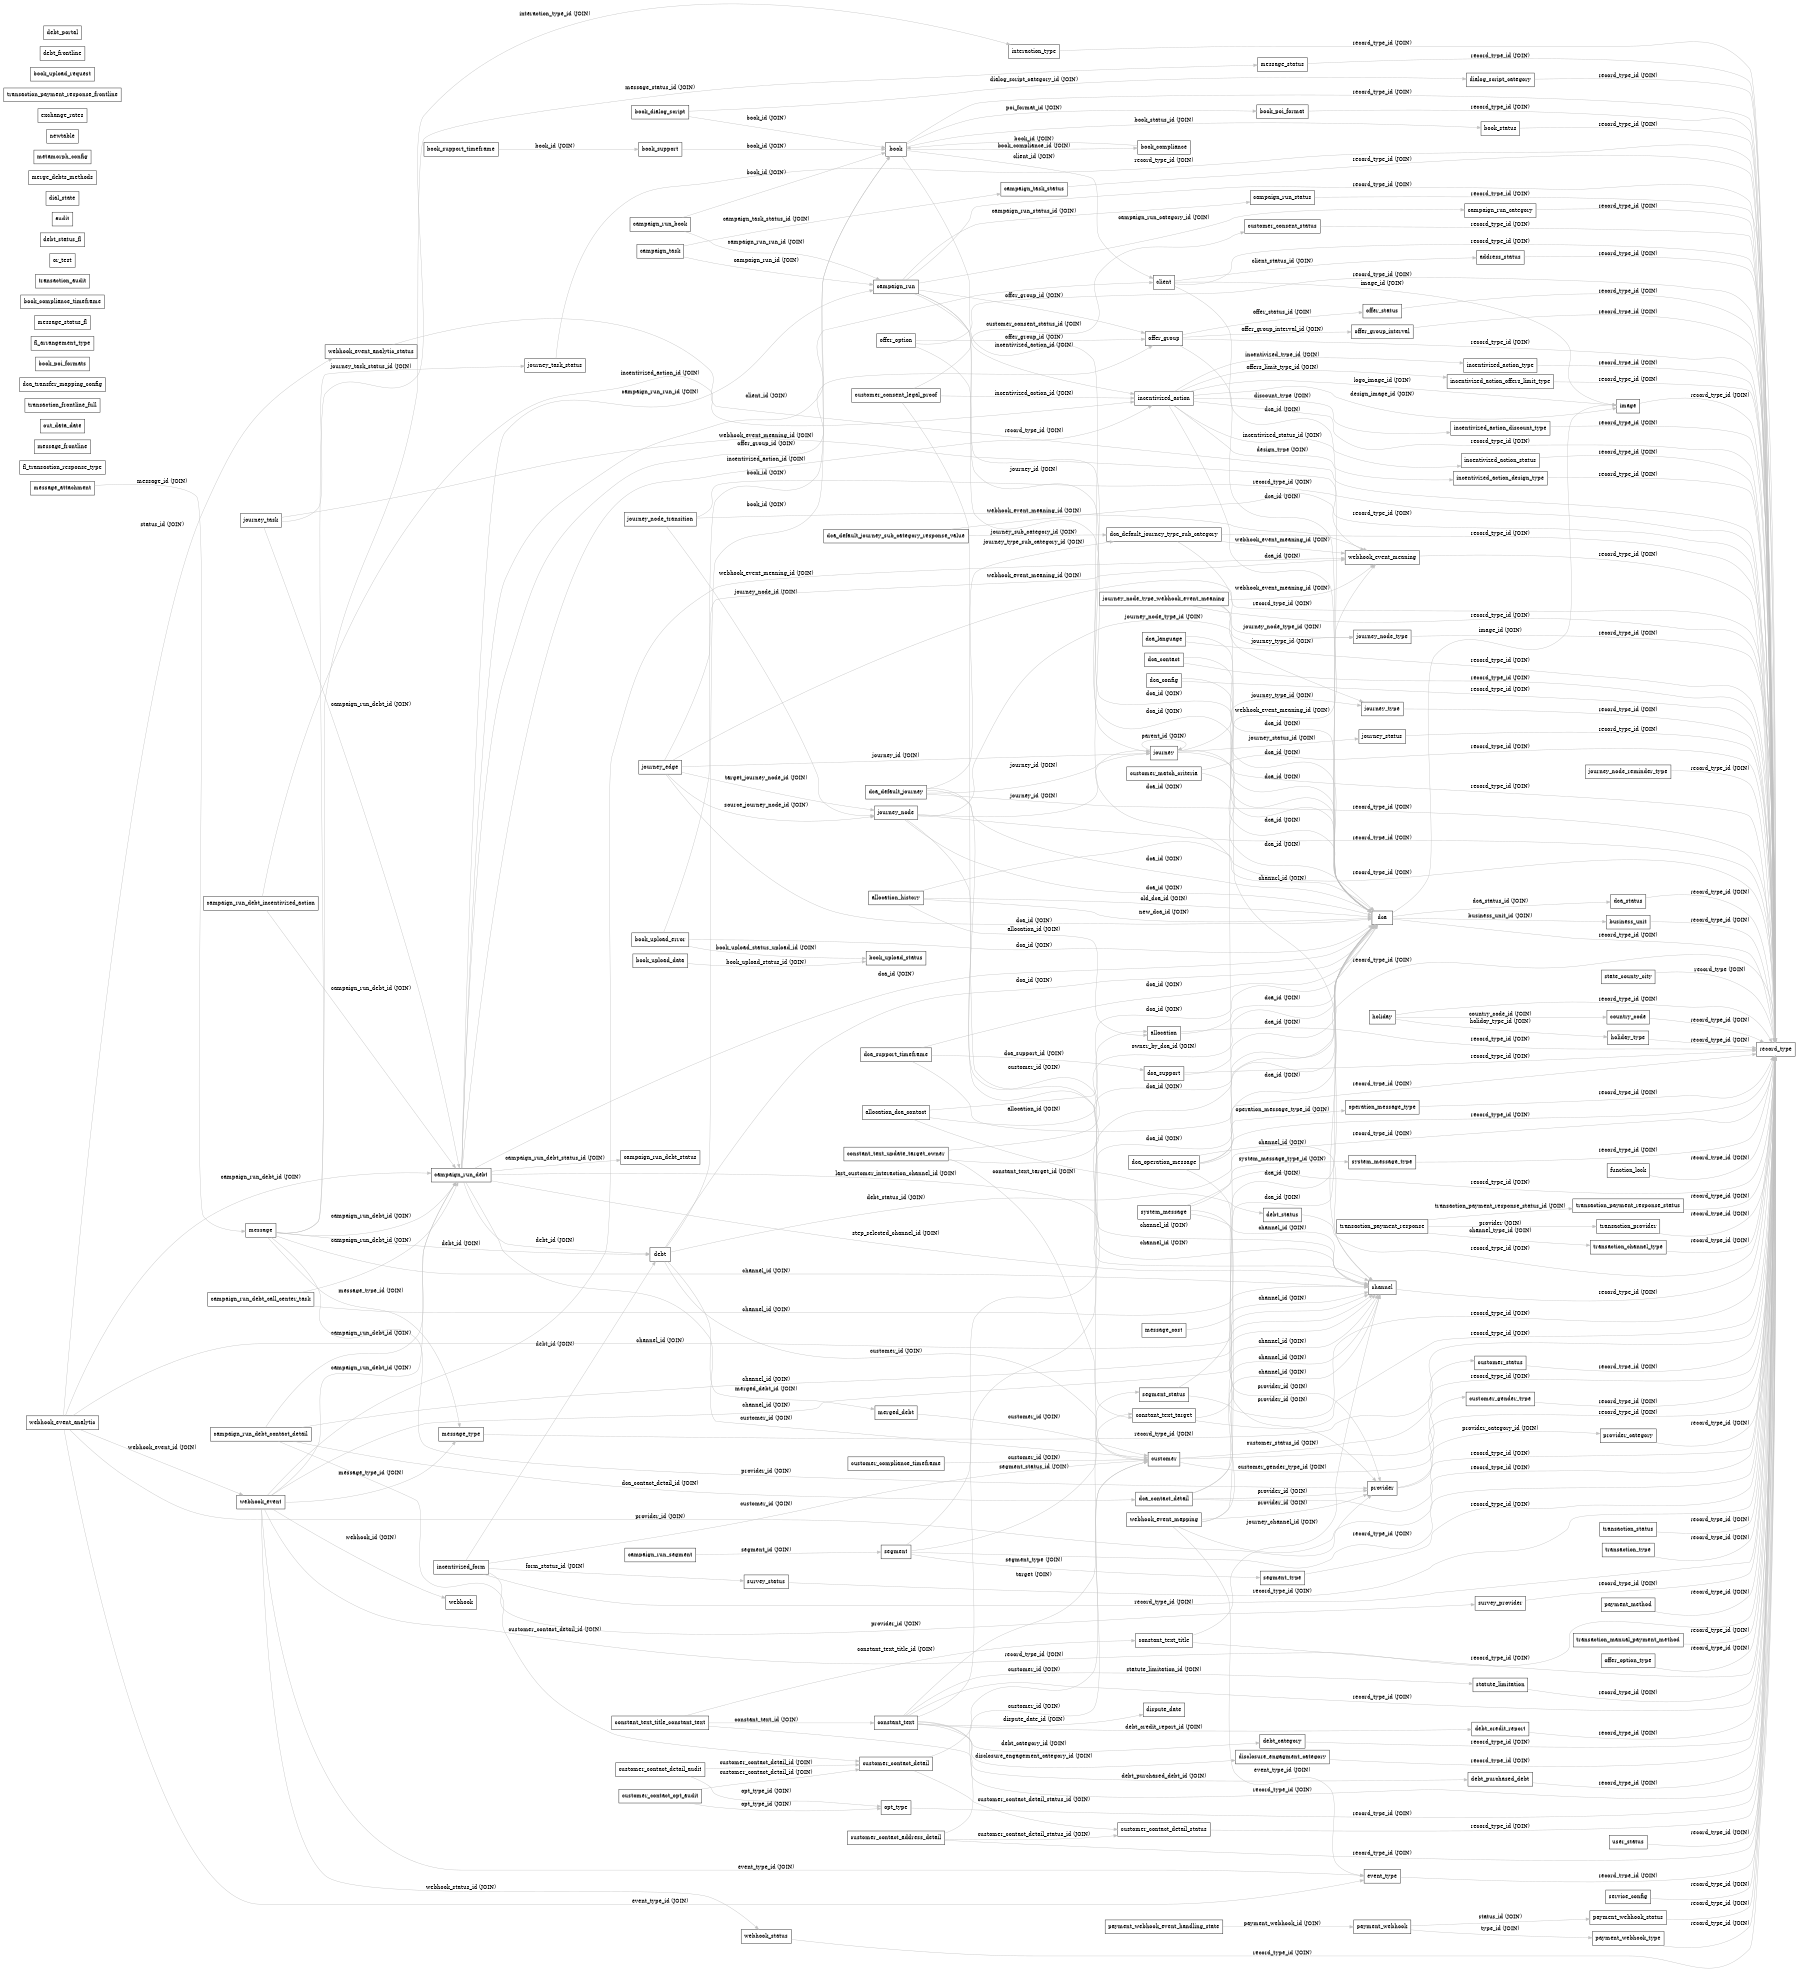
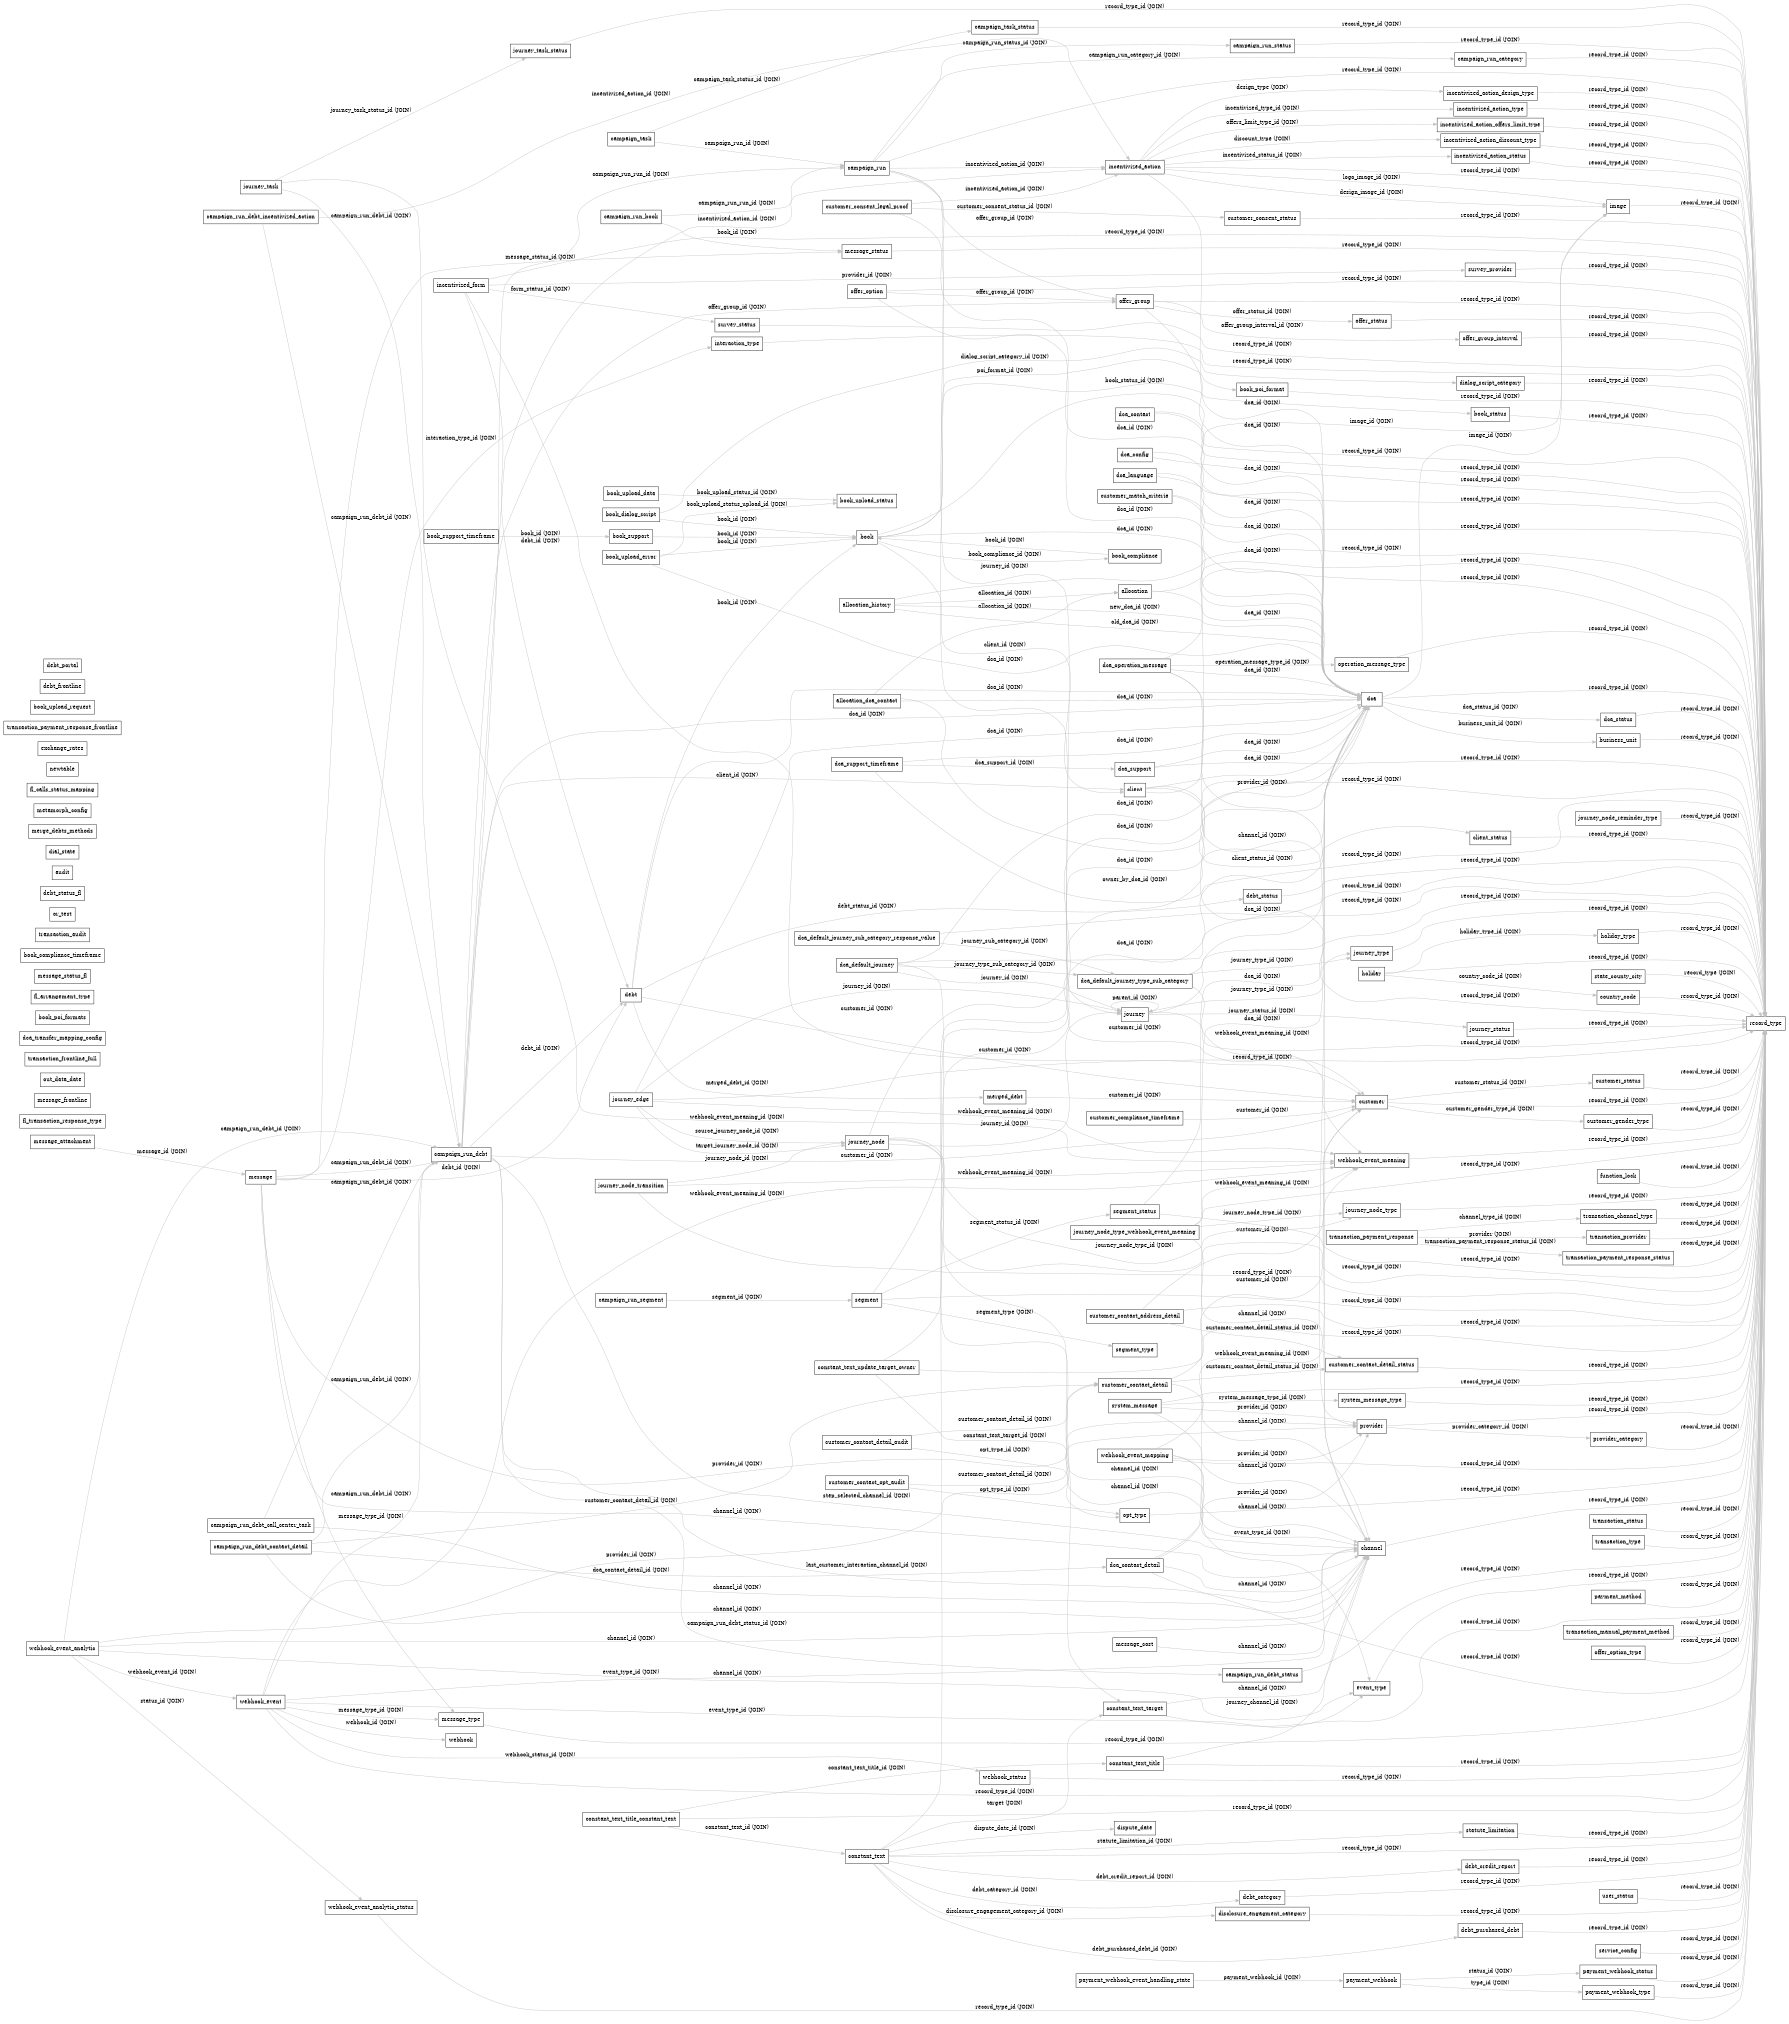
(782, 186) -> (748, 246)
(1500, 257) -> (1490, 838)
none -> (62, 790)
none -> (1282, 1439)
(1733, 1497) -> (1740, 1548)
